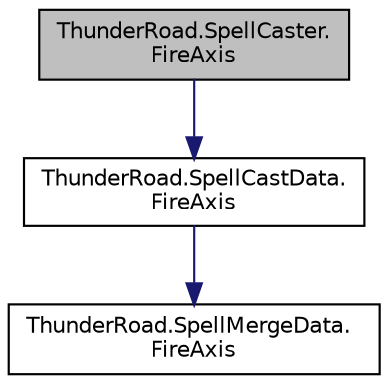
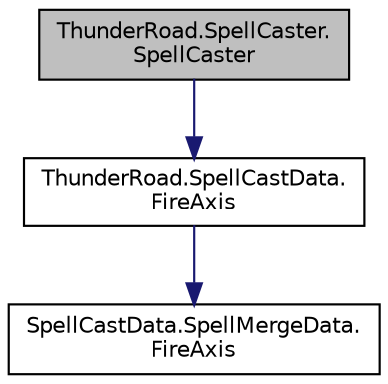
(194, 45) -> (194, 45)
(194, 339) -> (194, 339)
